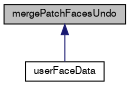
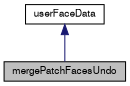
(65, 48) -> (65, 48)
